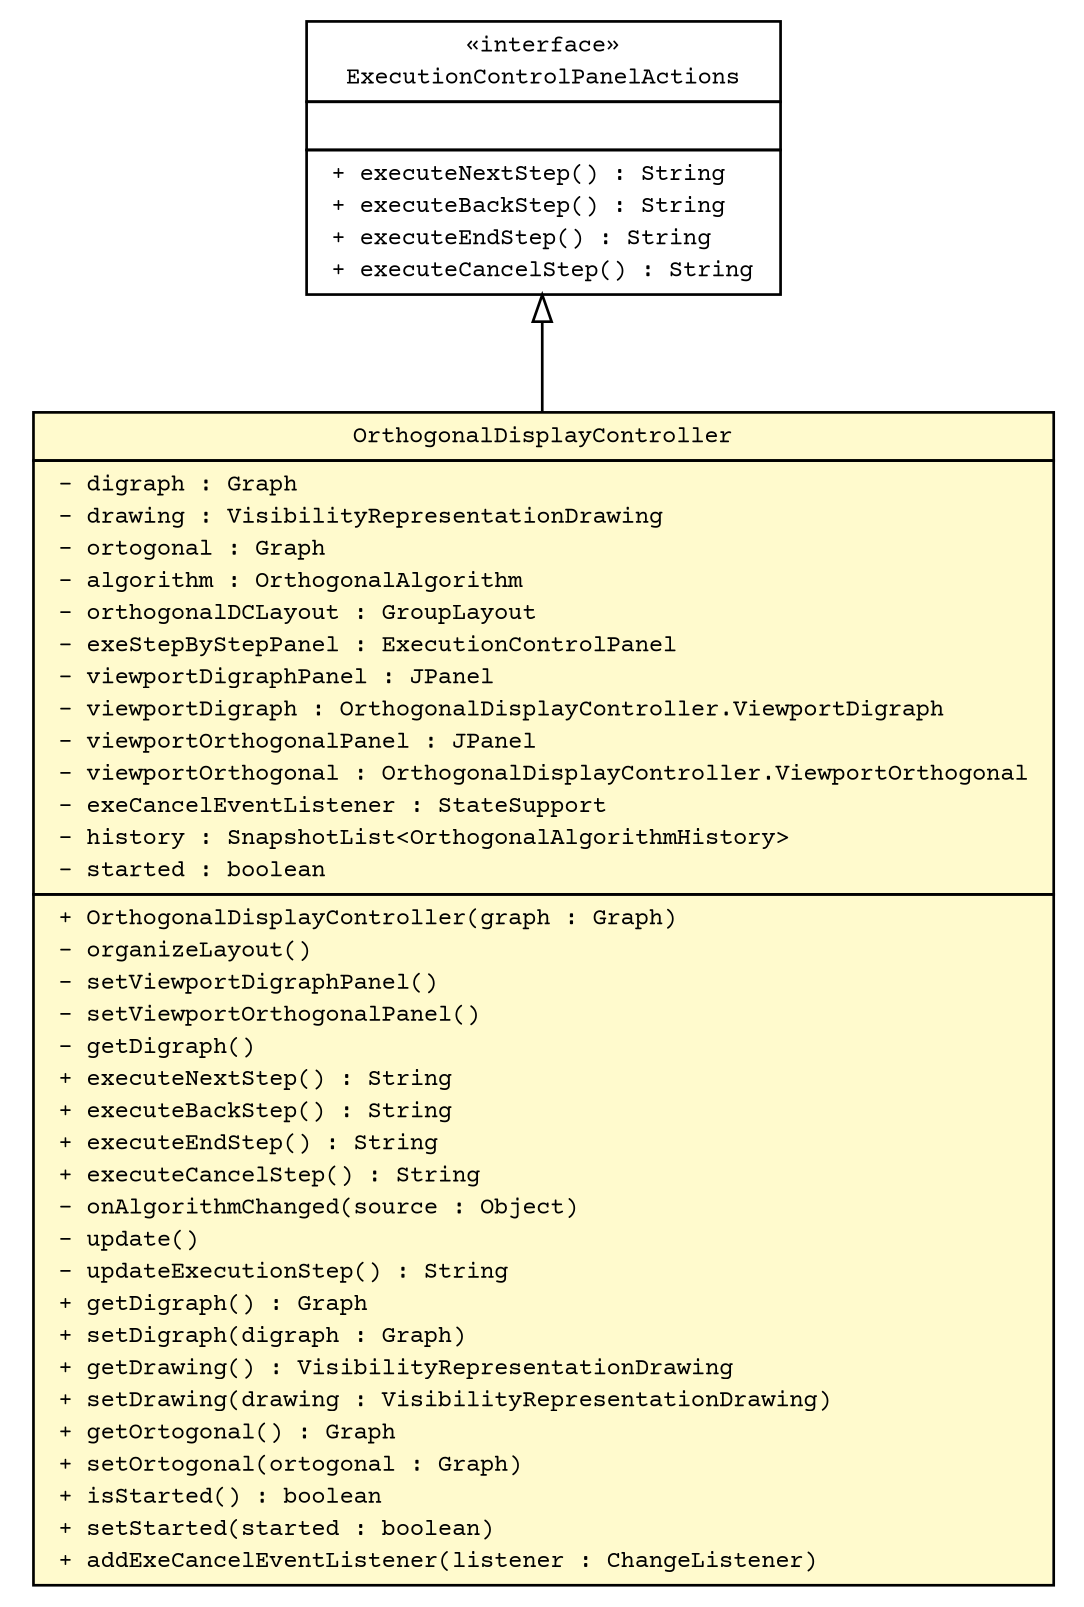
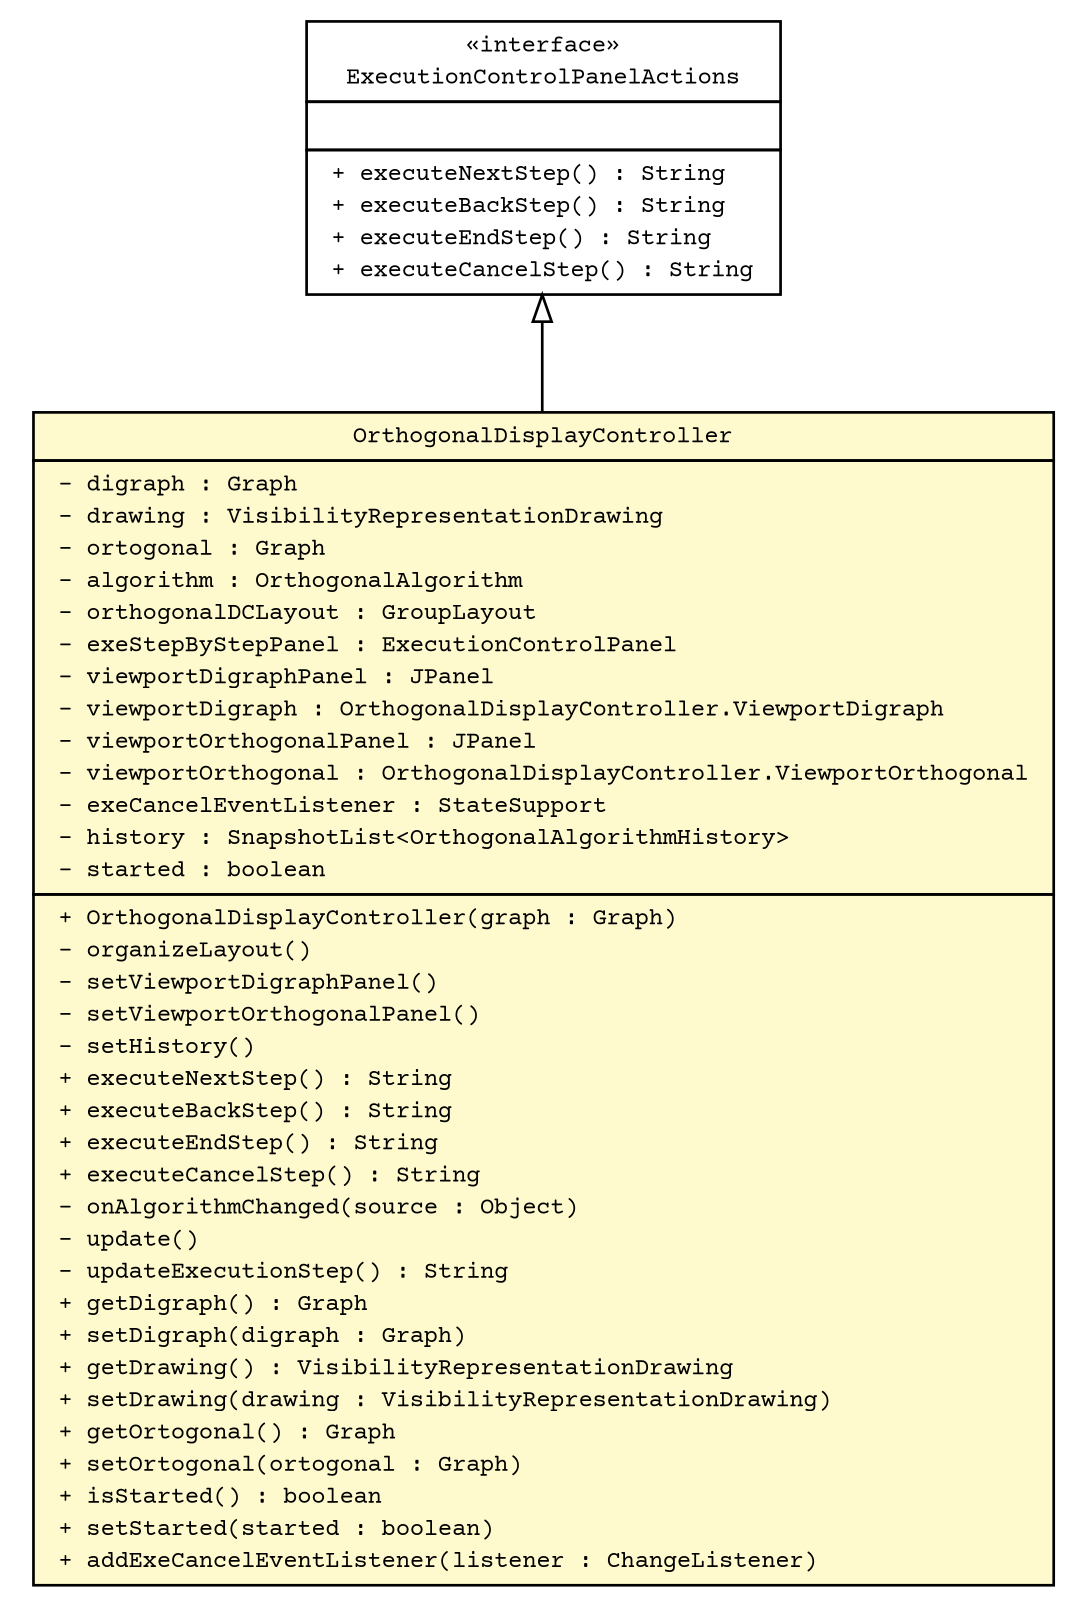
(158, 1046) -> (158, 1046)
